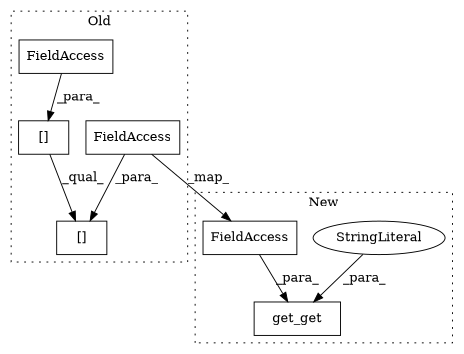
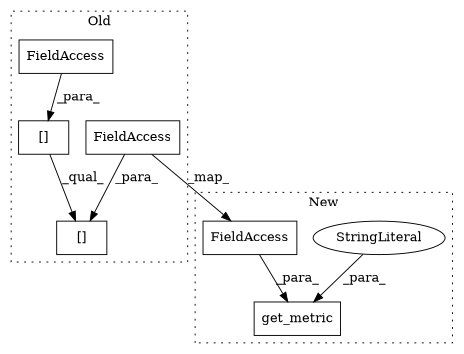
(297, 319) -> (297, 319)
